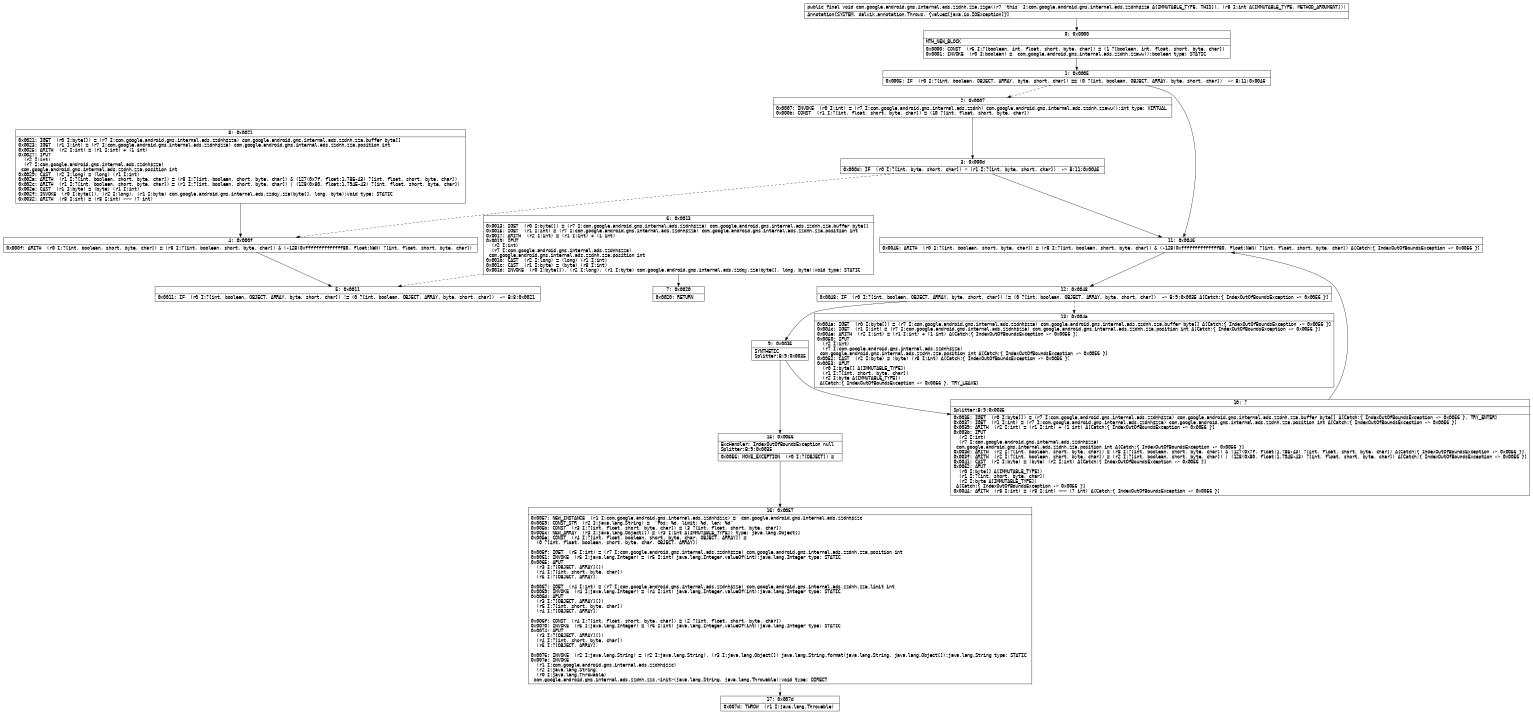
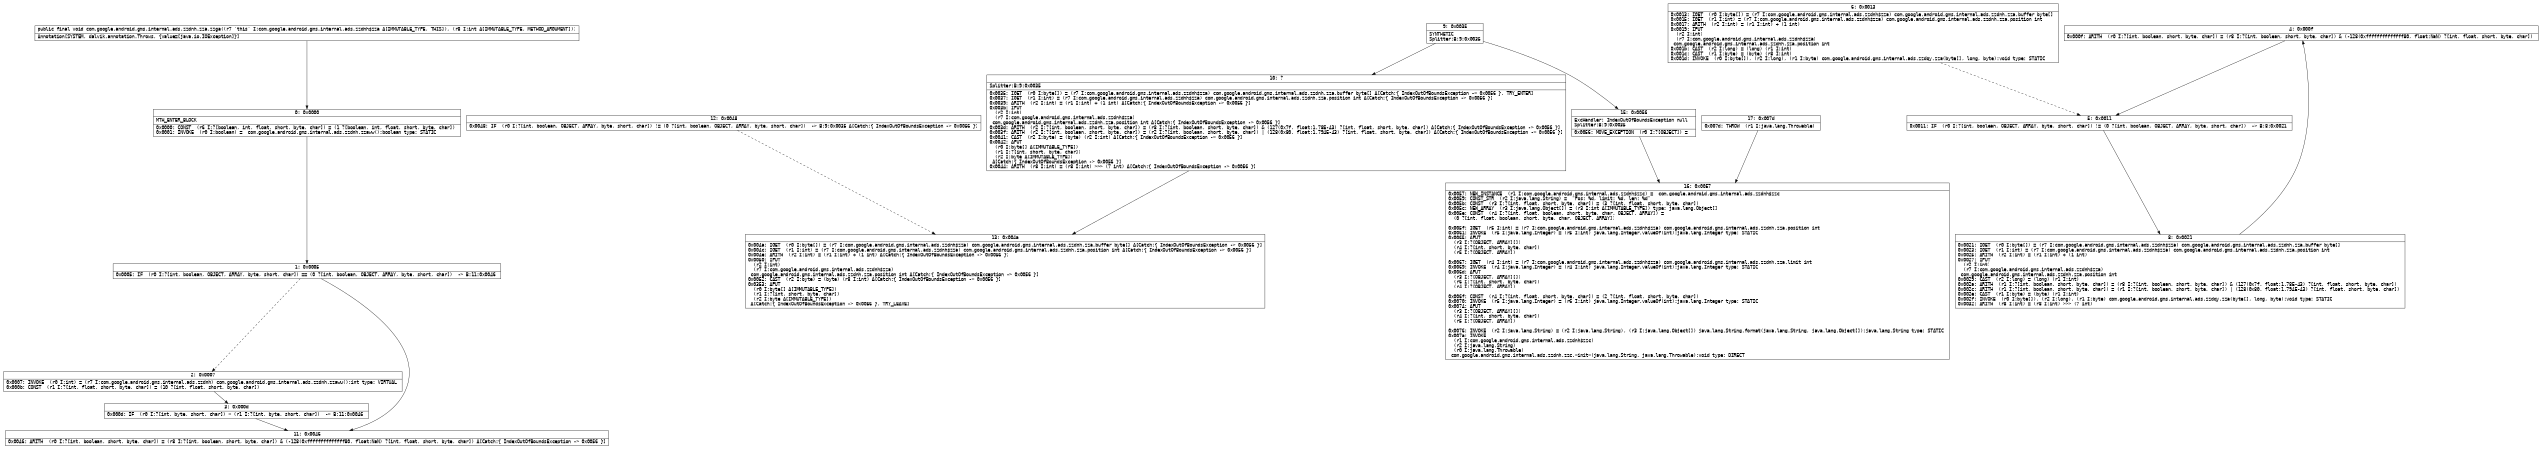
(943, 42) -> (176, 120)
none -> (2131, 181)
(596, 203) -> none
(1129, 269) -> none
(1338, 292) -> (1132, 202)
(679, 294) -> none
(842, 307) -> none
(836, 364) -> (767, 285)
(972, 467) -> (1008, 142)
(780, 688) -> (1747, 155)
